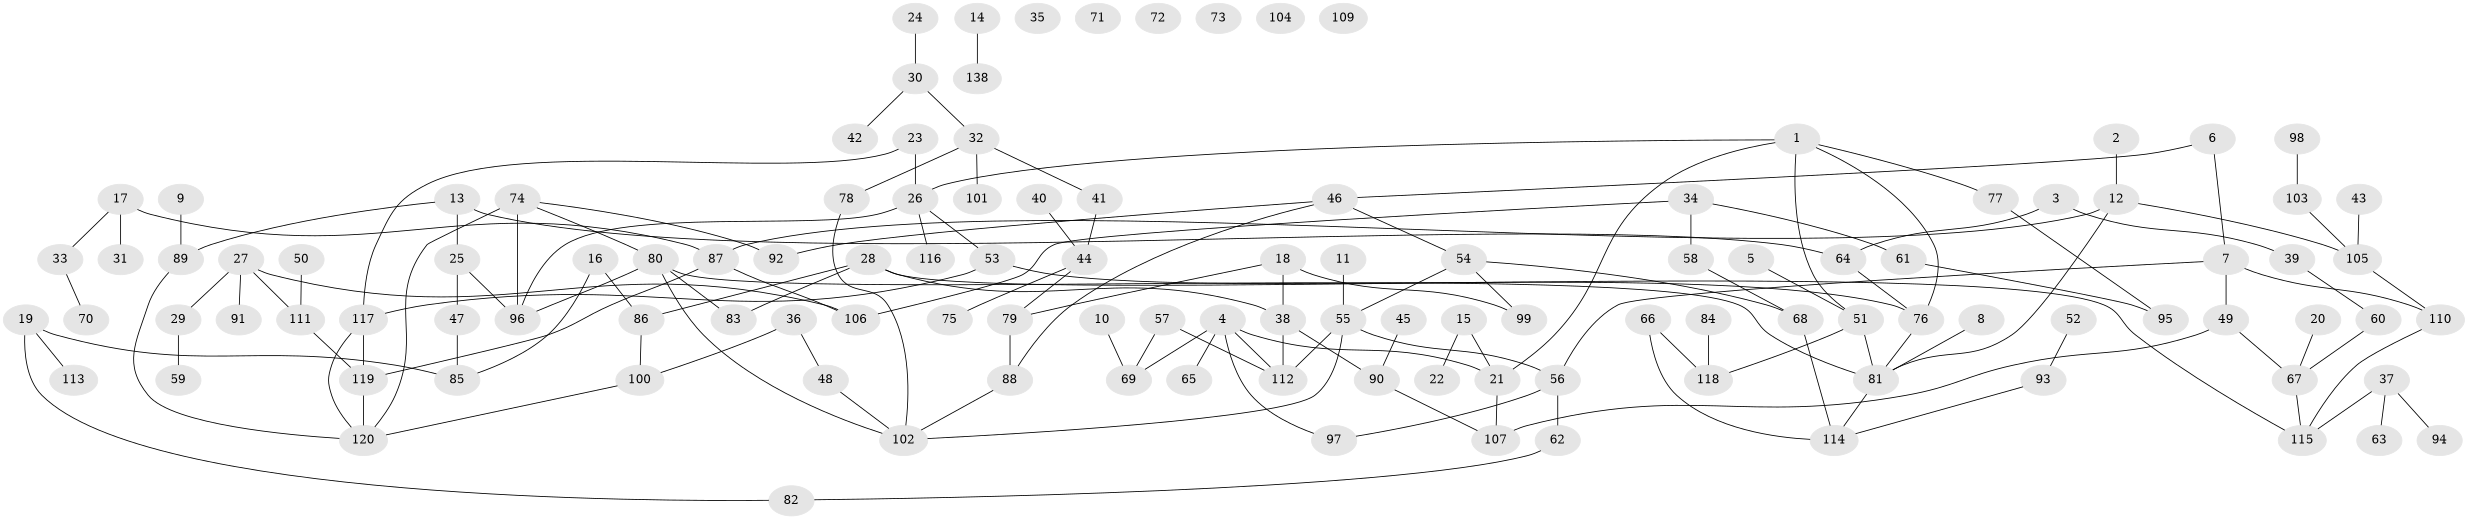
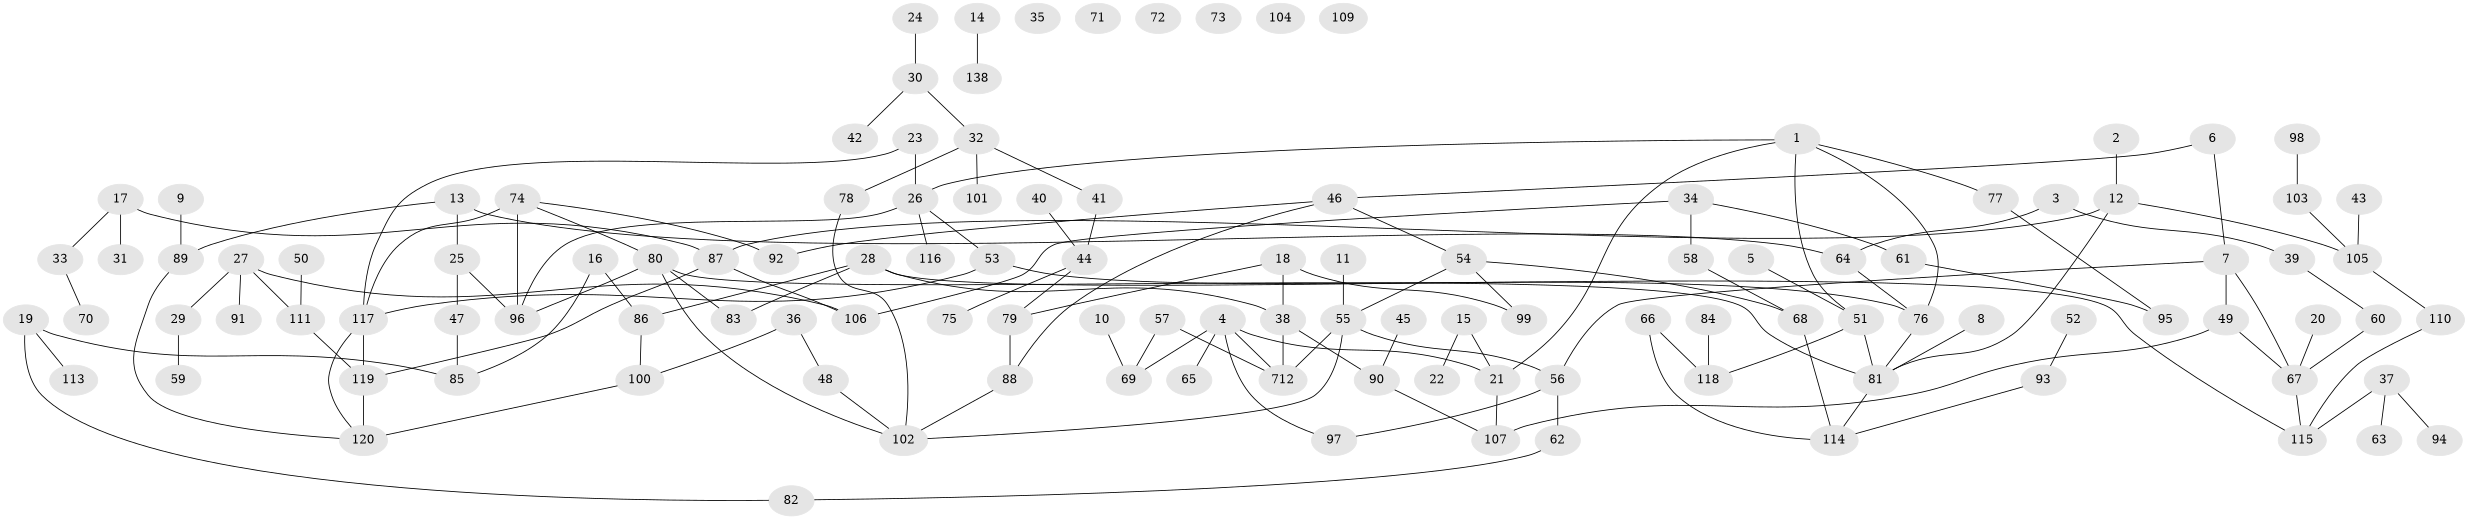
(2320, 287) -> (2264, 318)
(407, 290) -> (411, 236)
(1283, 380) -> (1283, 380)
